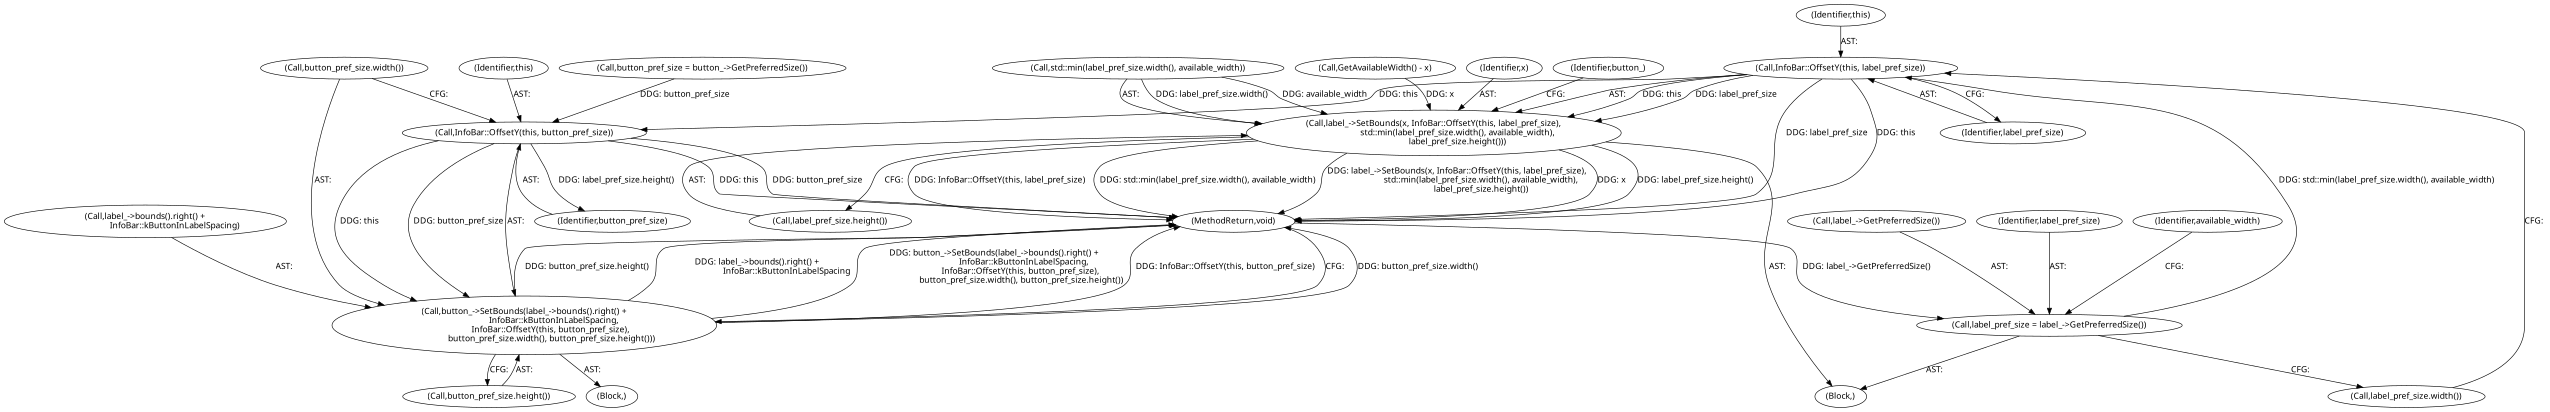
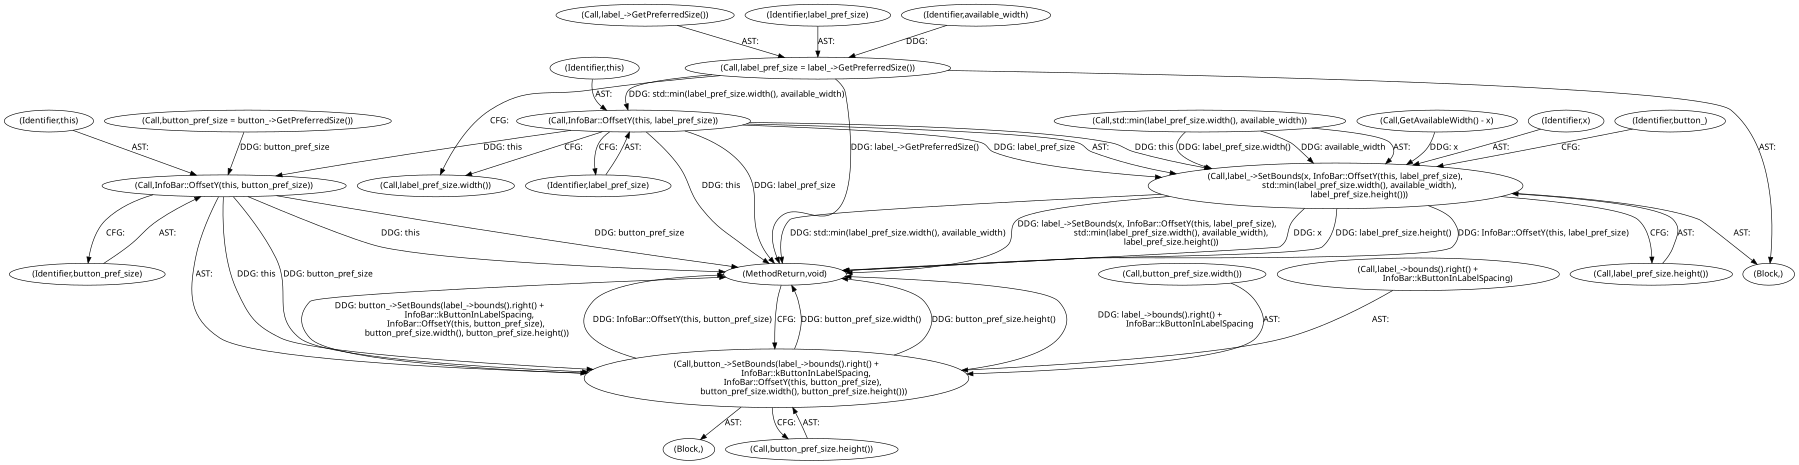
(431, 99) -> none
(2387, 103) -> (537, 153)
(616, 180) -> (117, 233)
(1633, 233) -> (845, 195)
(2176, 267) -> (918, 42)
